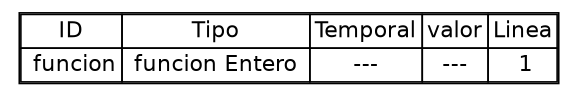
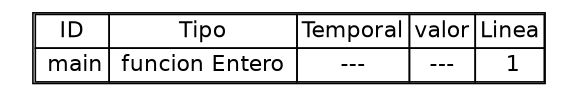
(71, 64) -> (72, 64)
